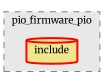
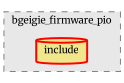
(52, 21) -> (62, 21)
